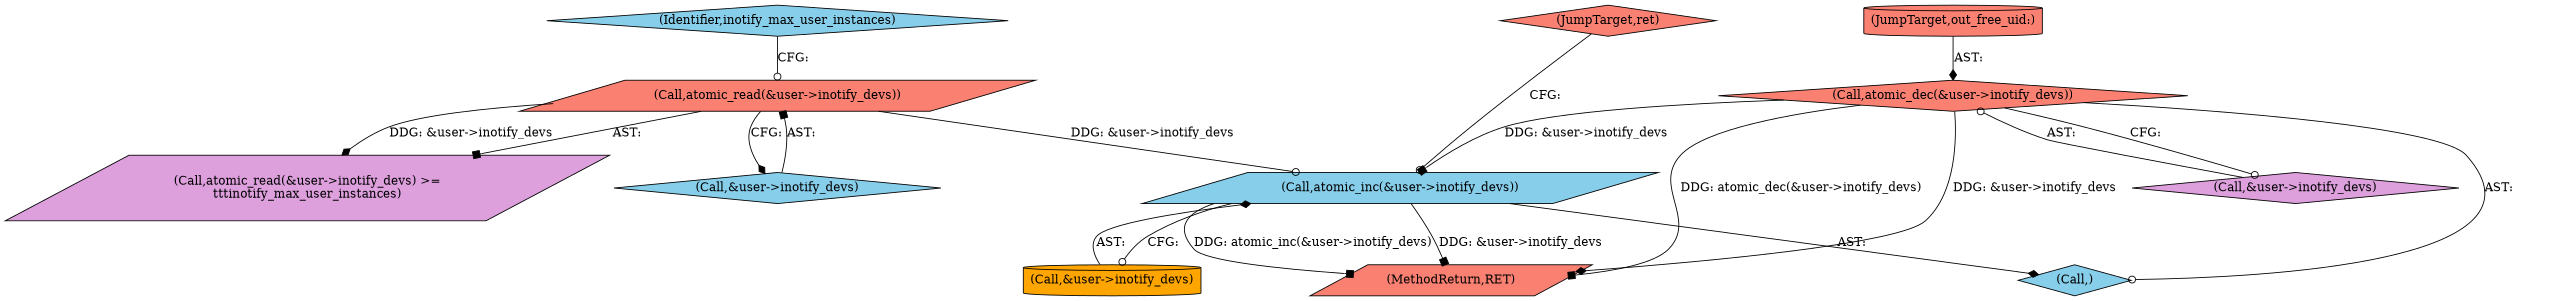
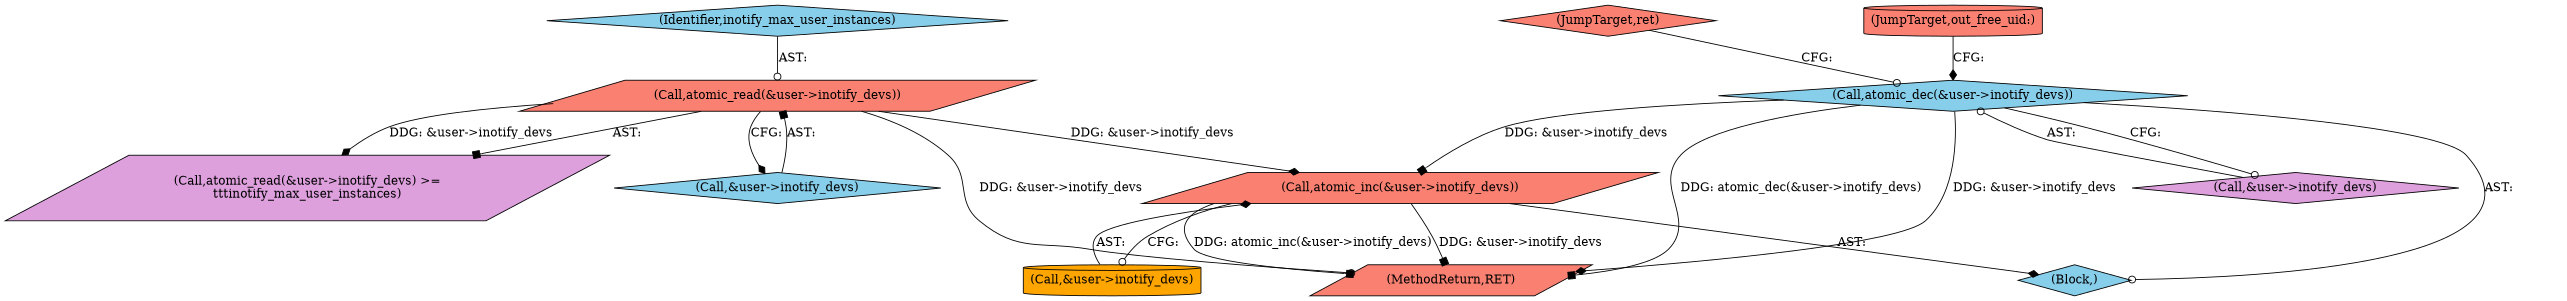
(795, 58) -> (795, 58)
(1971, 58) -> (1971, 58)
(1953, 96) -> (1953, 96)
(1506, 99) -> (1771, 56)
(1085, 141) -> (1085, 141)
(1400, 188) -> (1400, 188)
none -> (1075, 247)
(2075, 280) -> (2075, 280)
